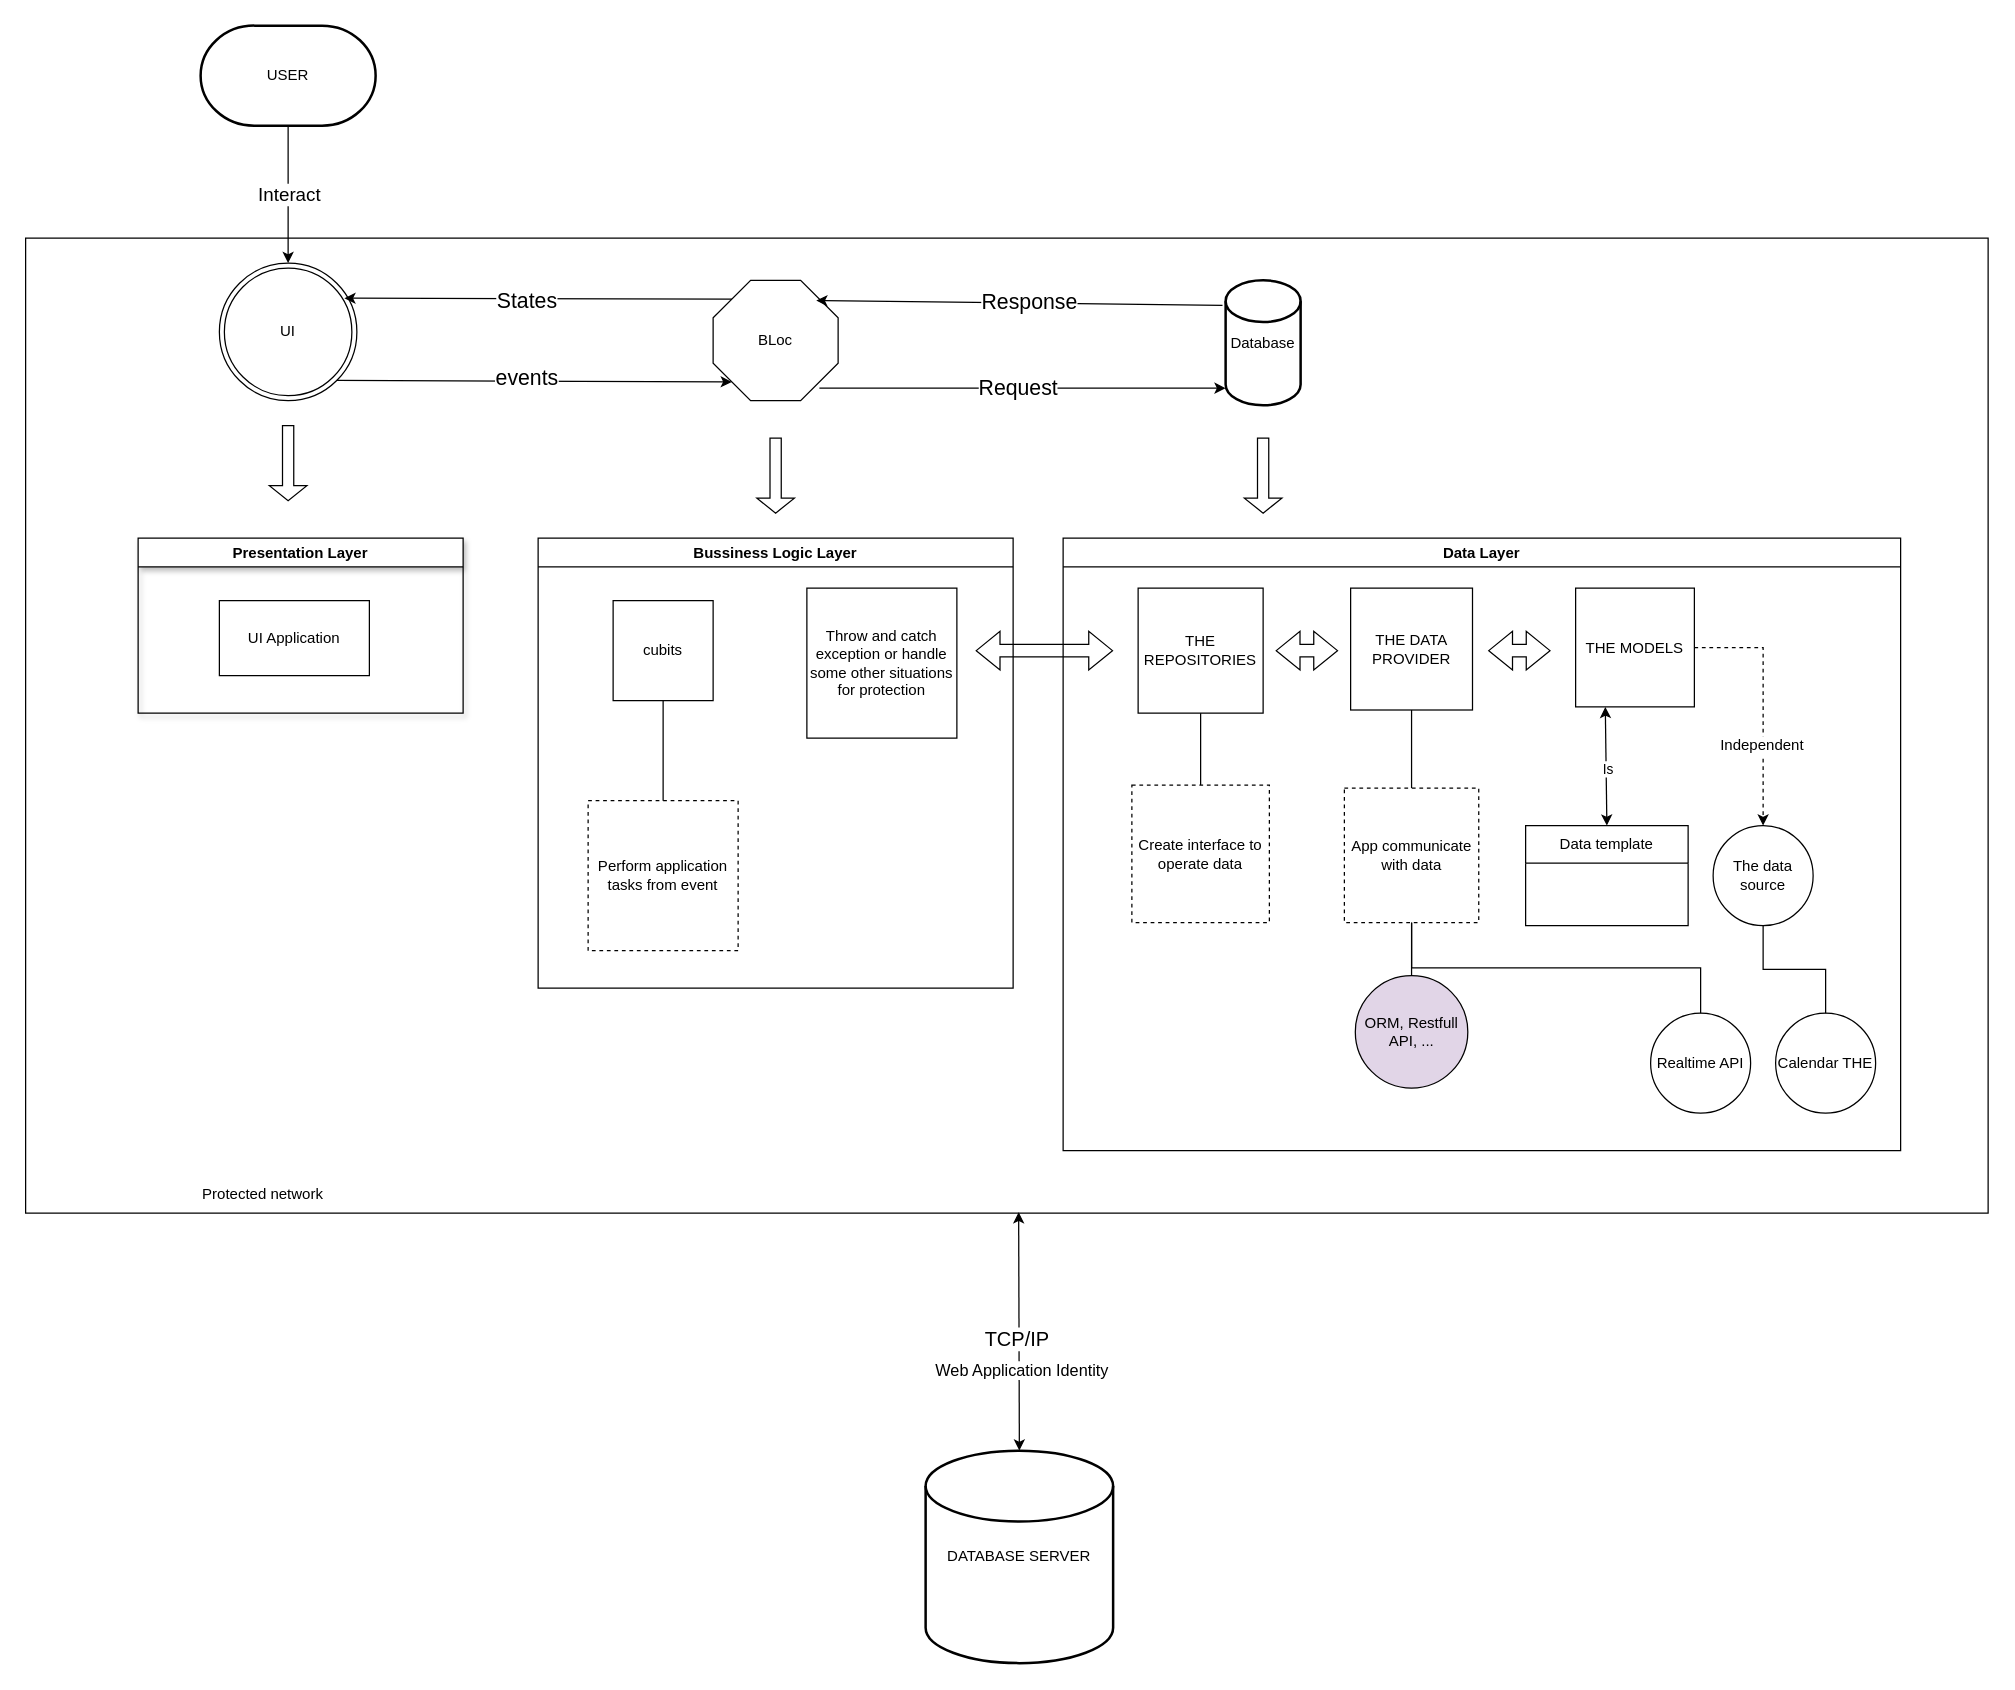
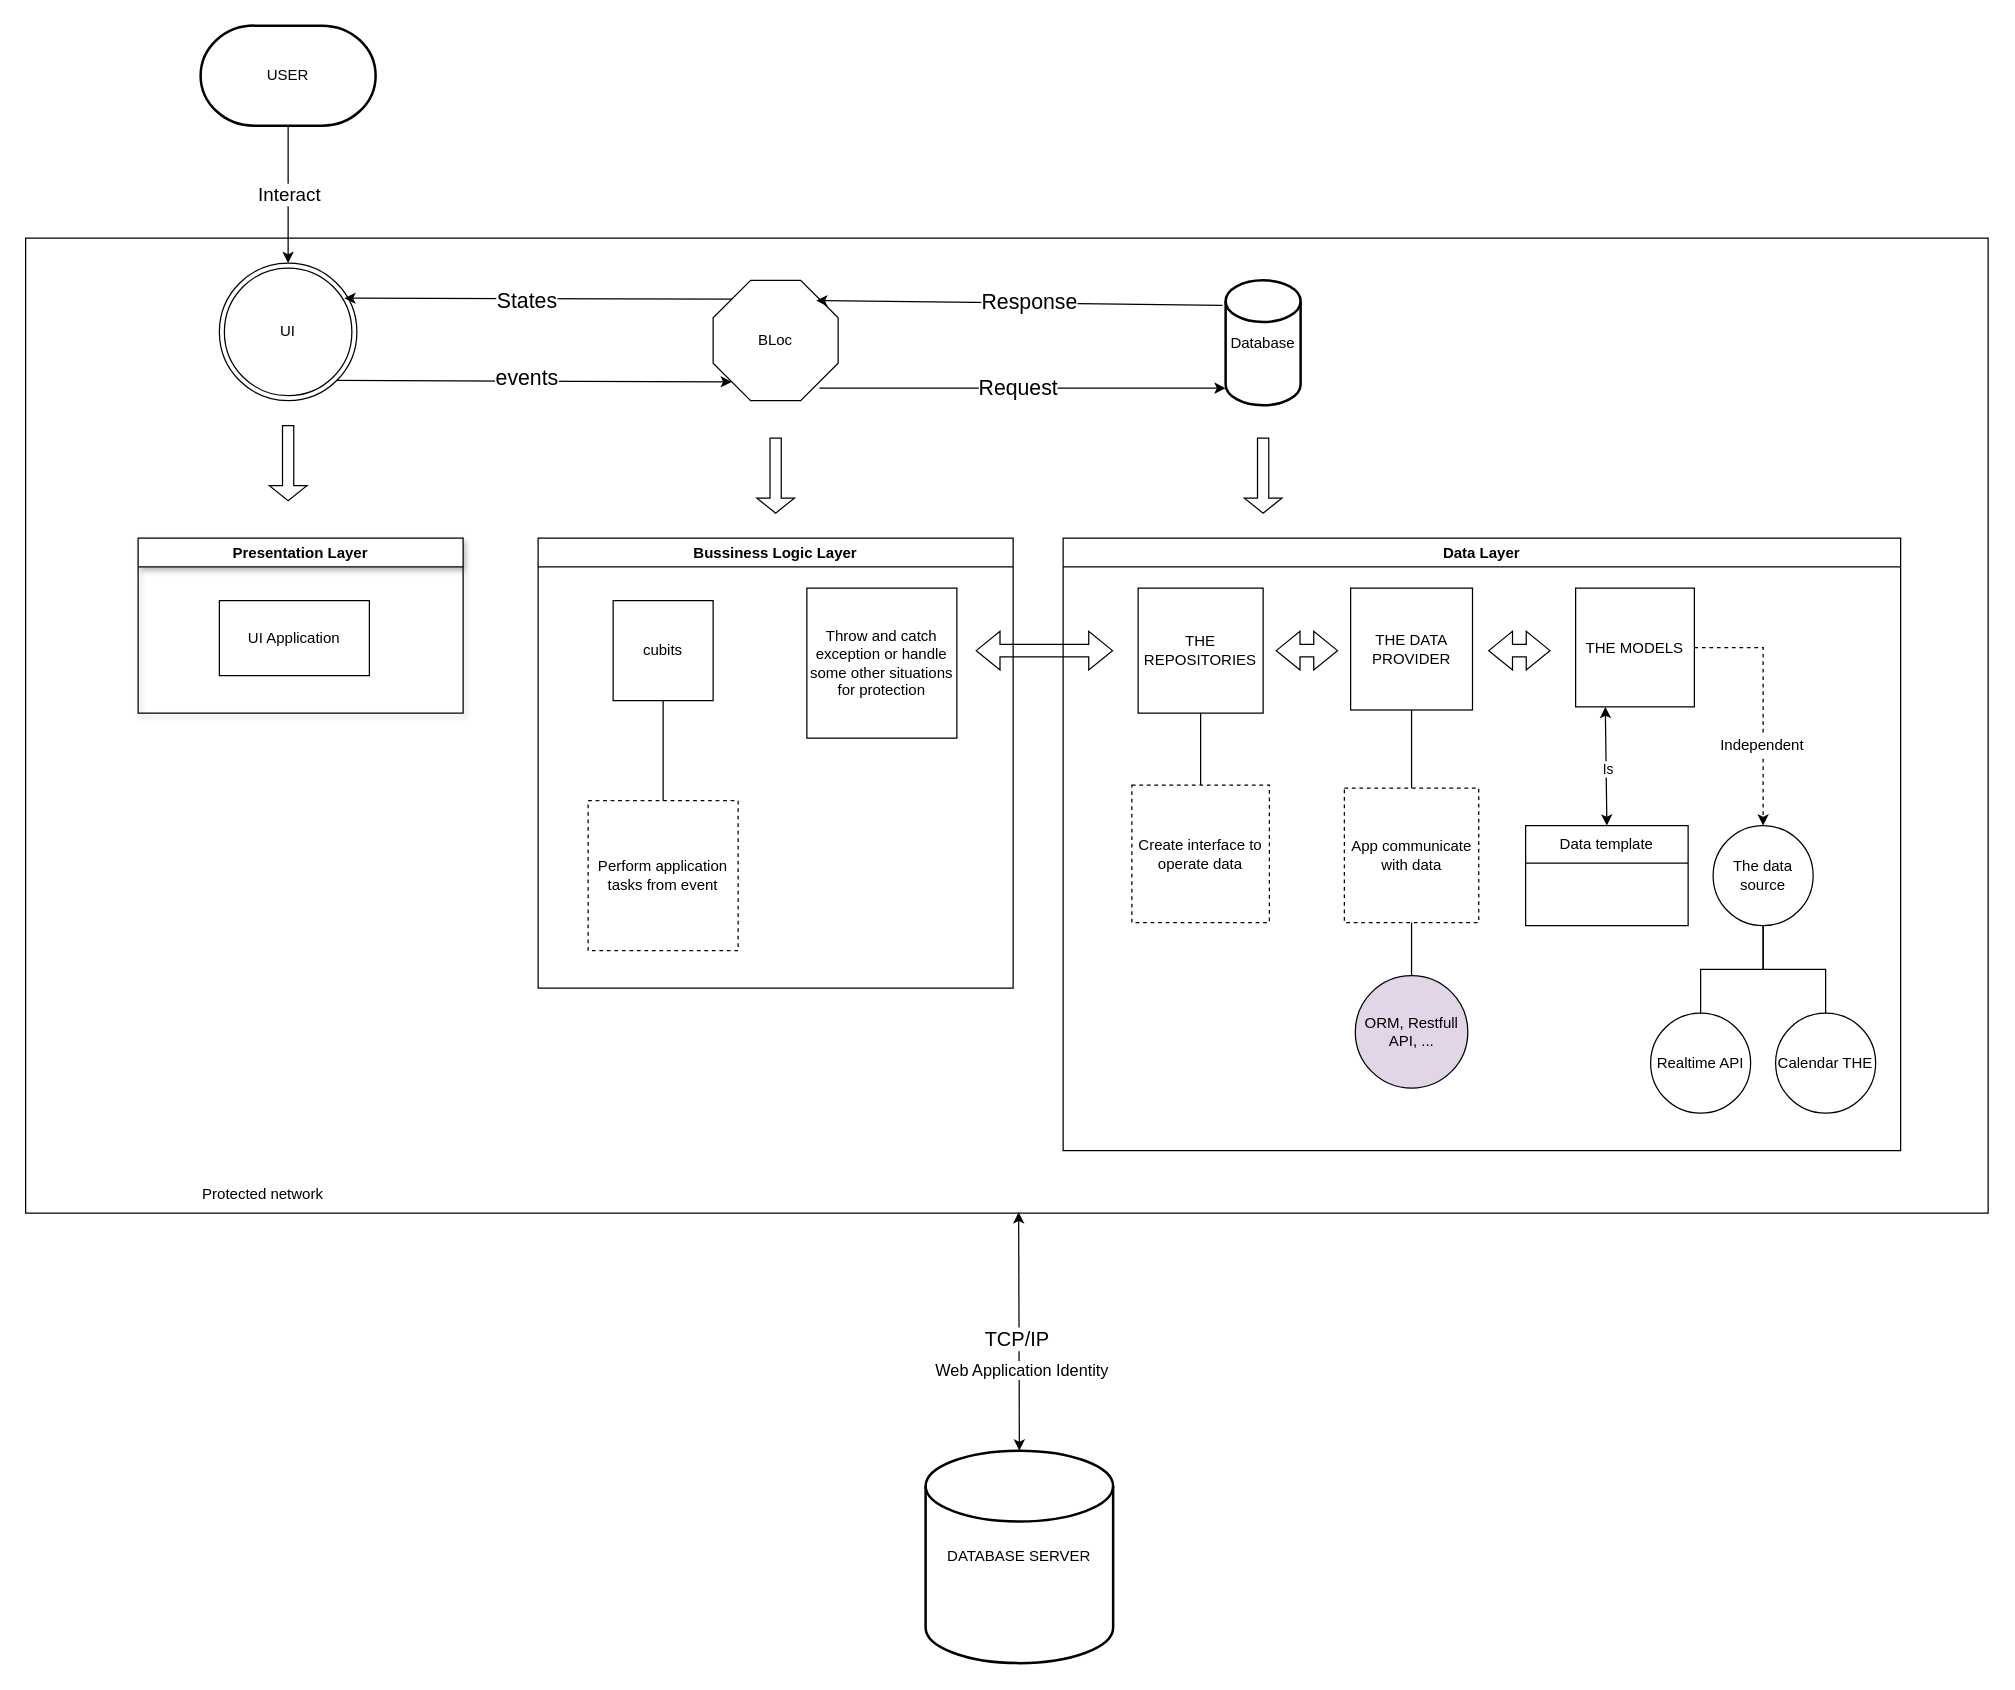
(1559, 968) -> (1729, 969)
